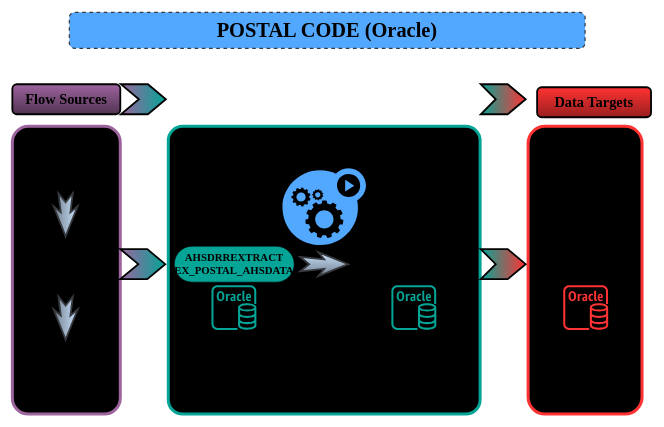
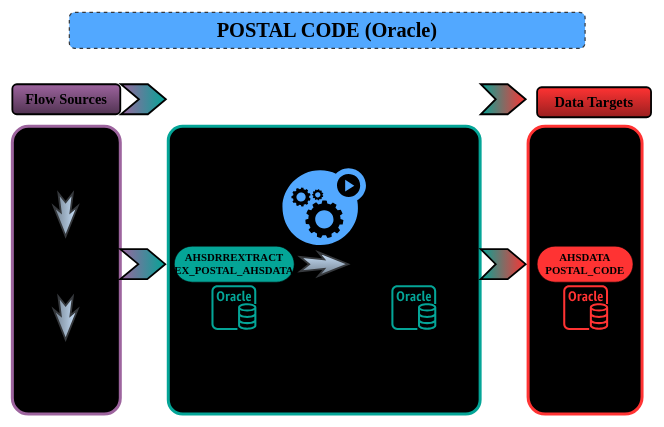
none -> (585, 264)
